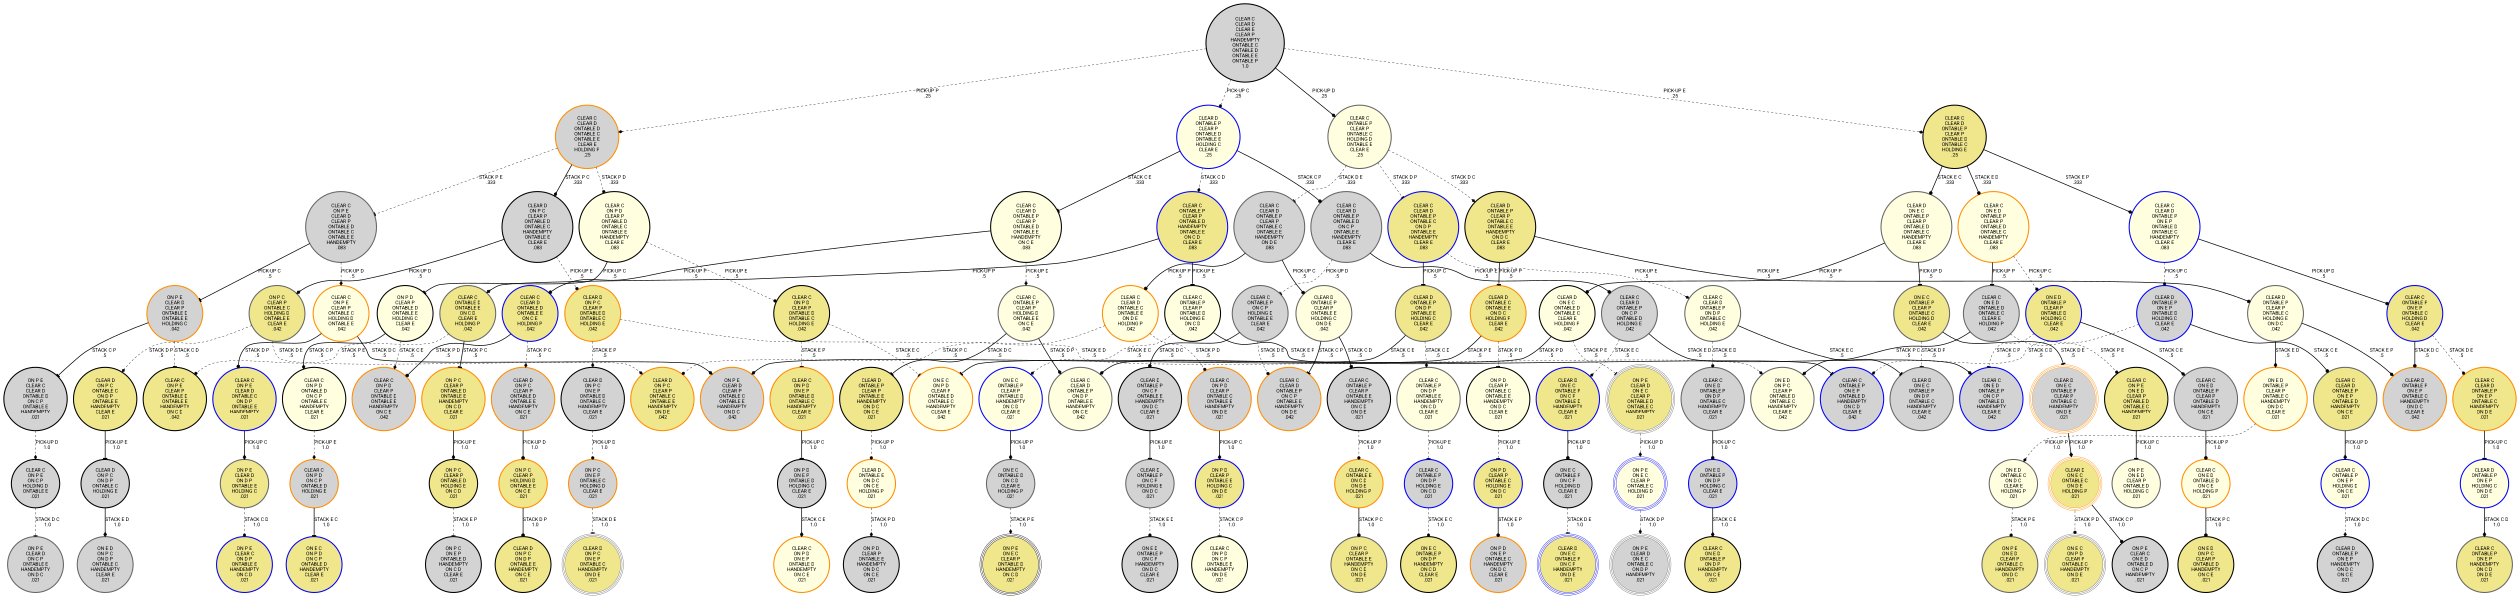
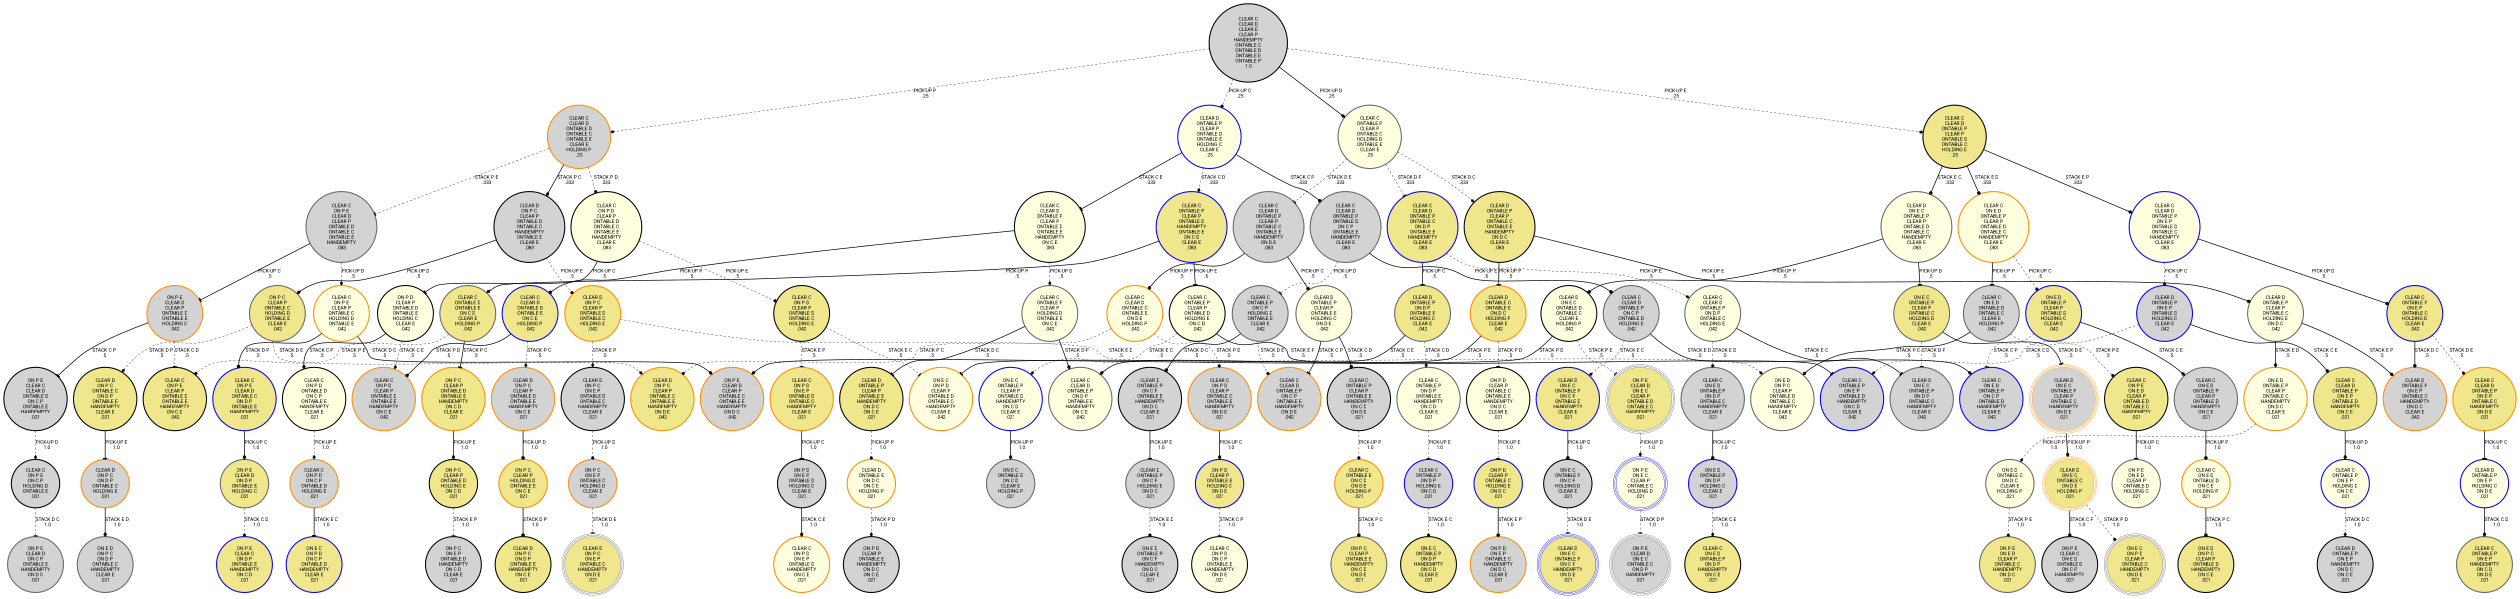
(105, 484) -> (105, 484)
(1640, 520) -> (1640, 521)
(1713, 520) -> (1713, 520)
(1011, 565) -> none
